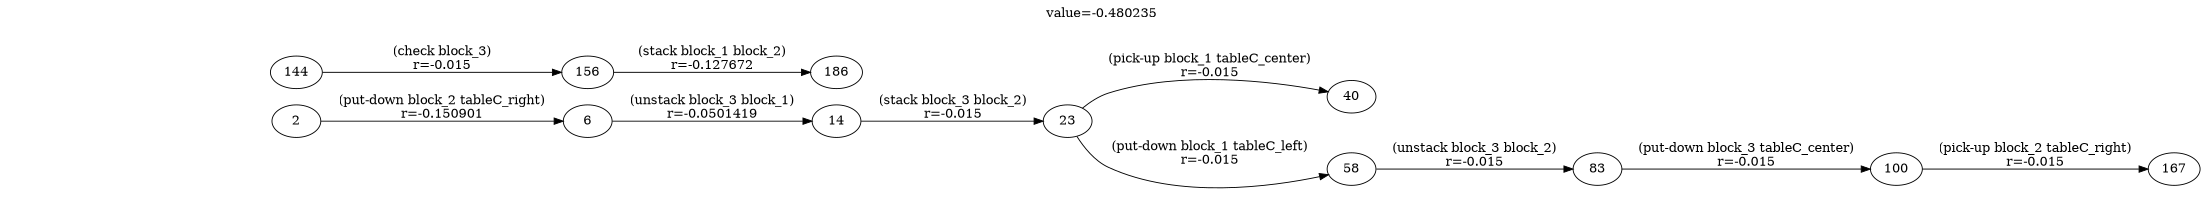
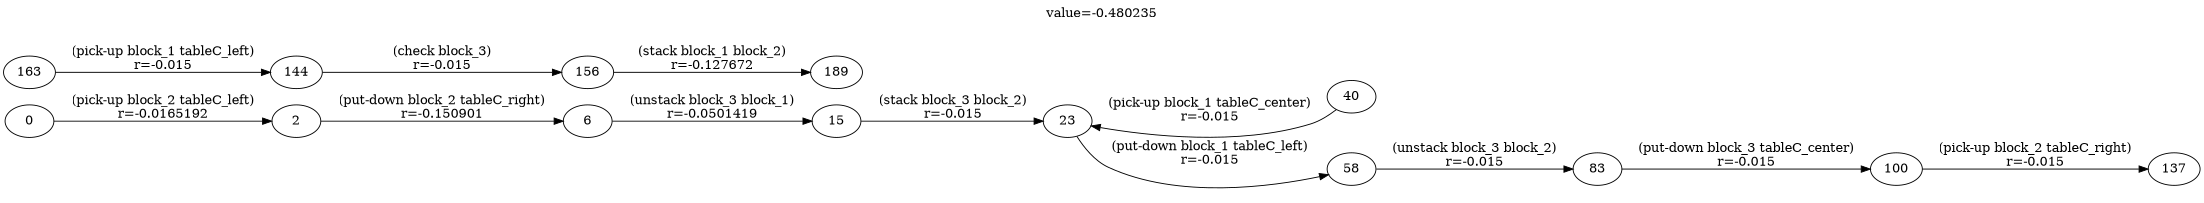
none -> (29, 72)
(837, 72) -> (837, 72)
(1198, 80) -> (1221, 137)
none -> (29, 121)
(837, 121) -> (837, 121)
(2174, 169) -> (2174, 169)
